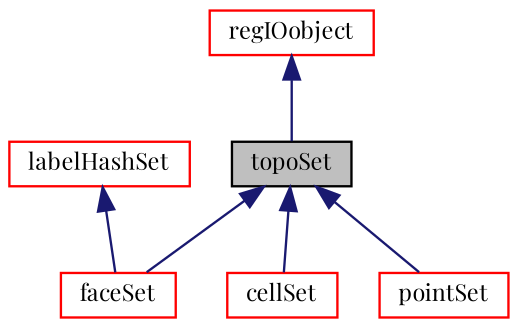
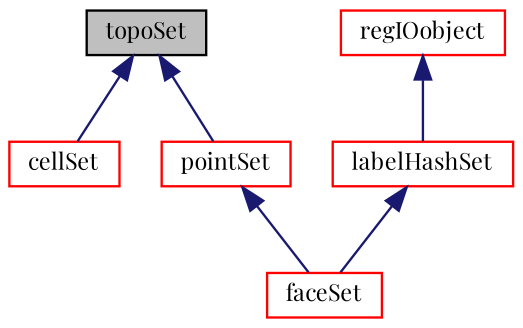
(292, 111) -> (423, 111)
(196, 236) -> (283, 239)
